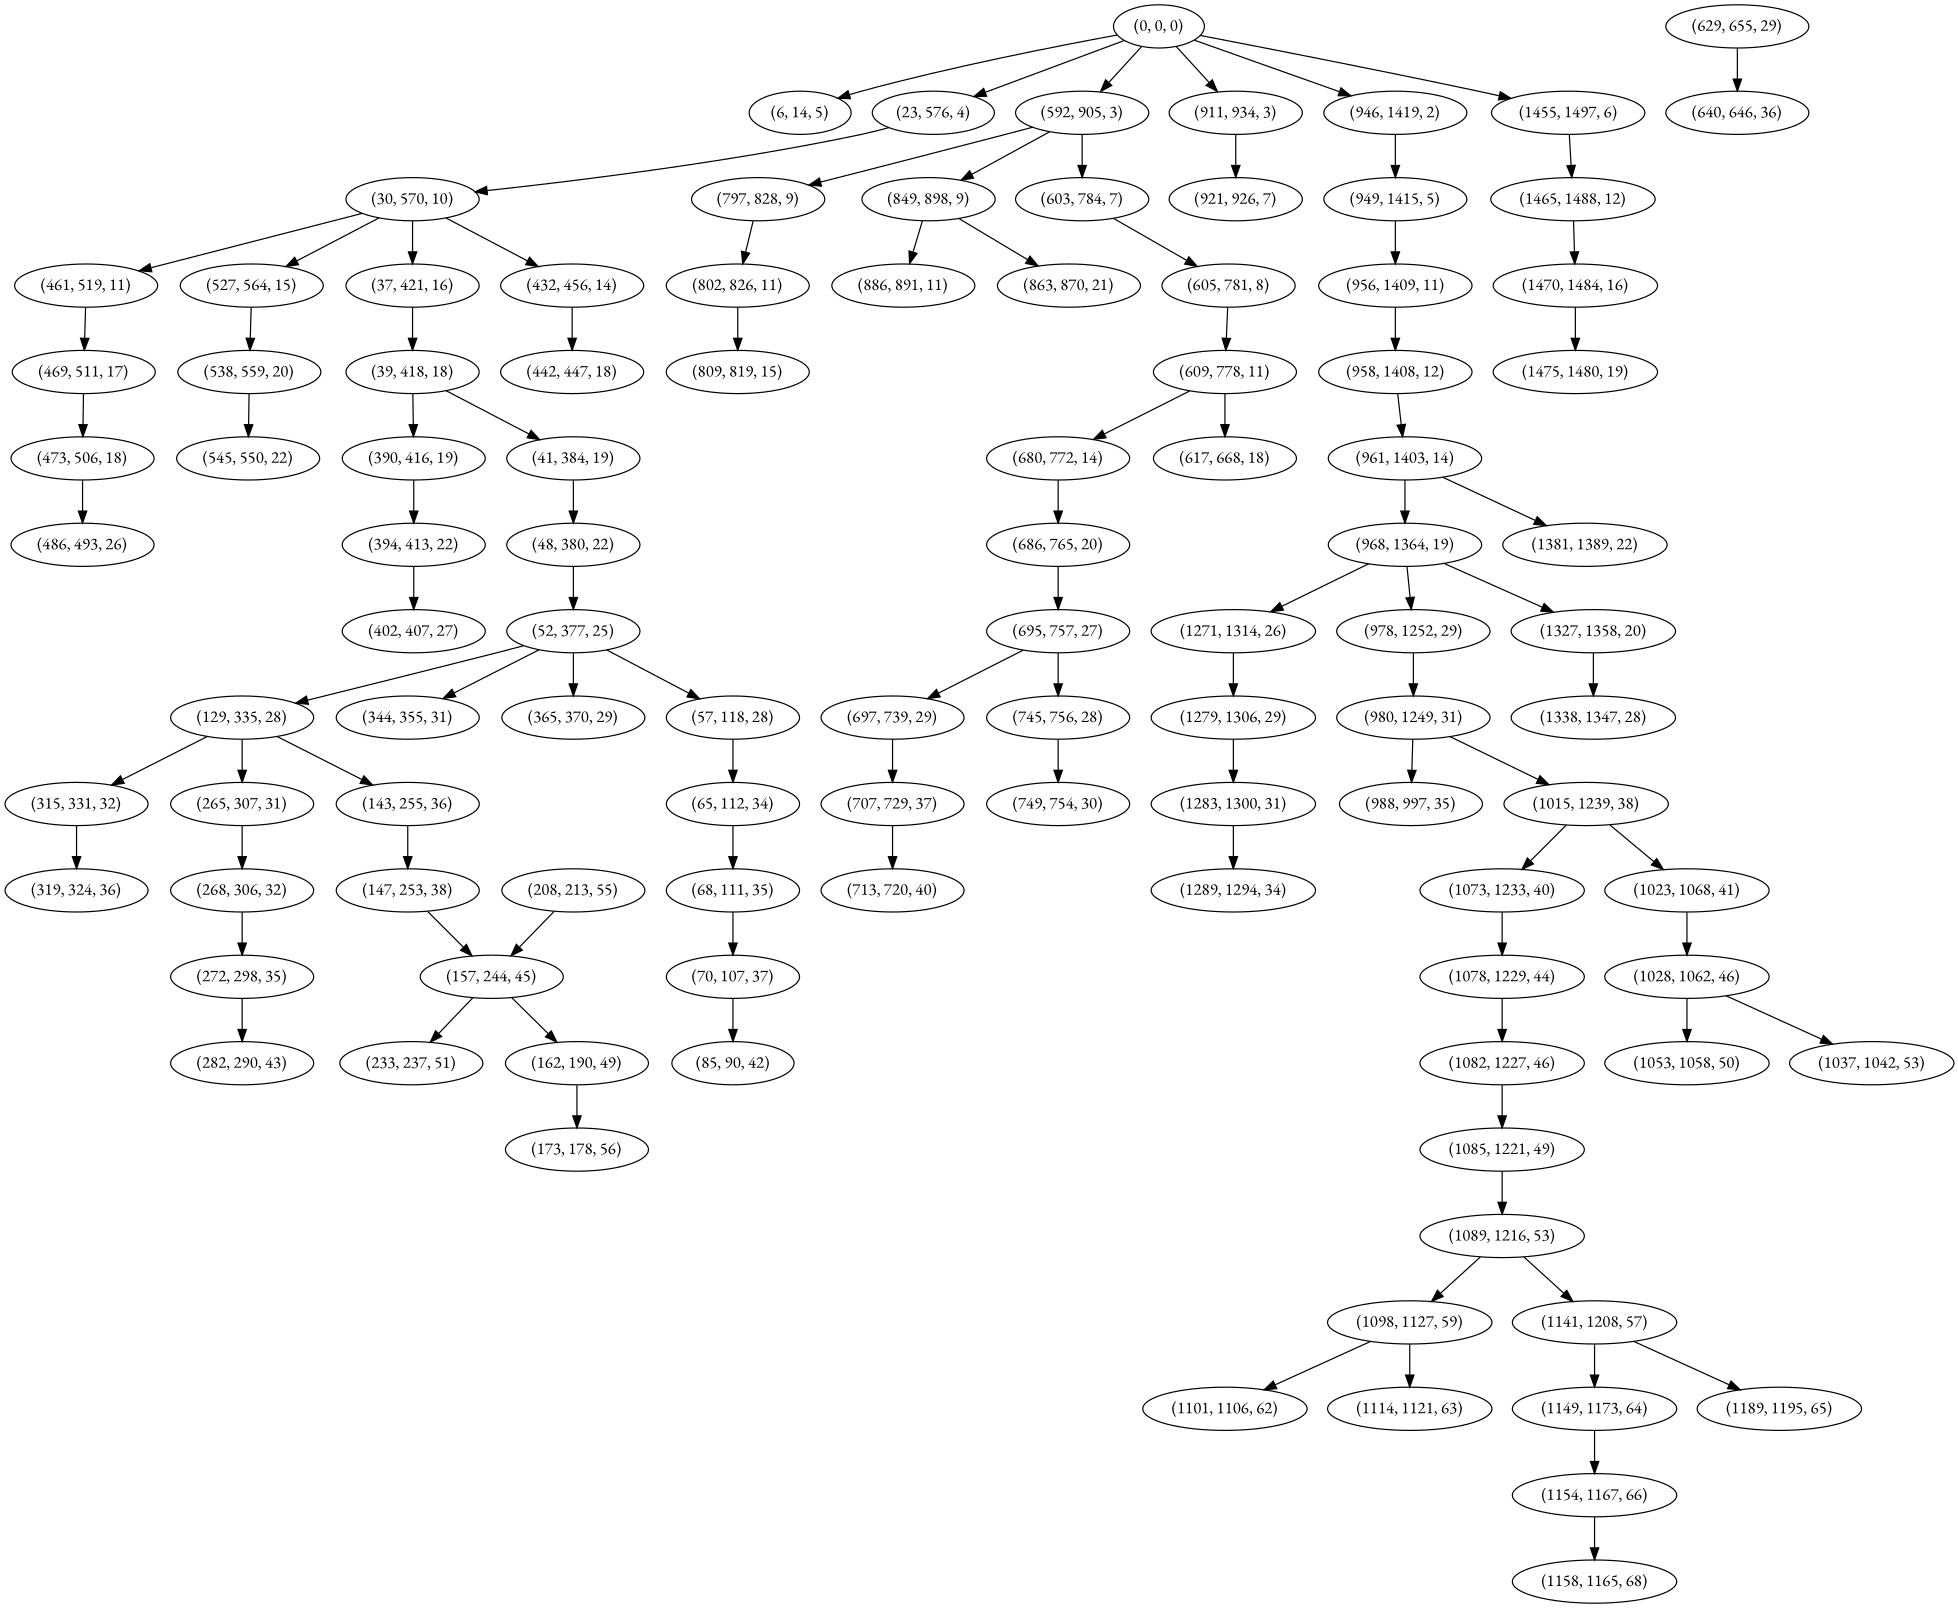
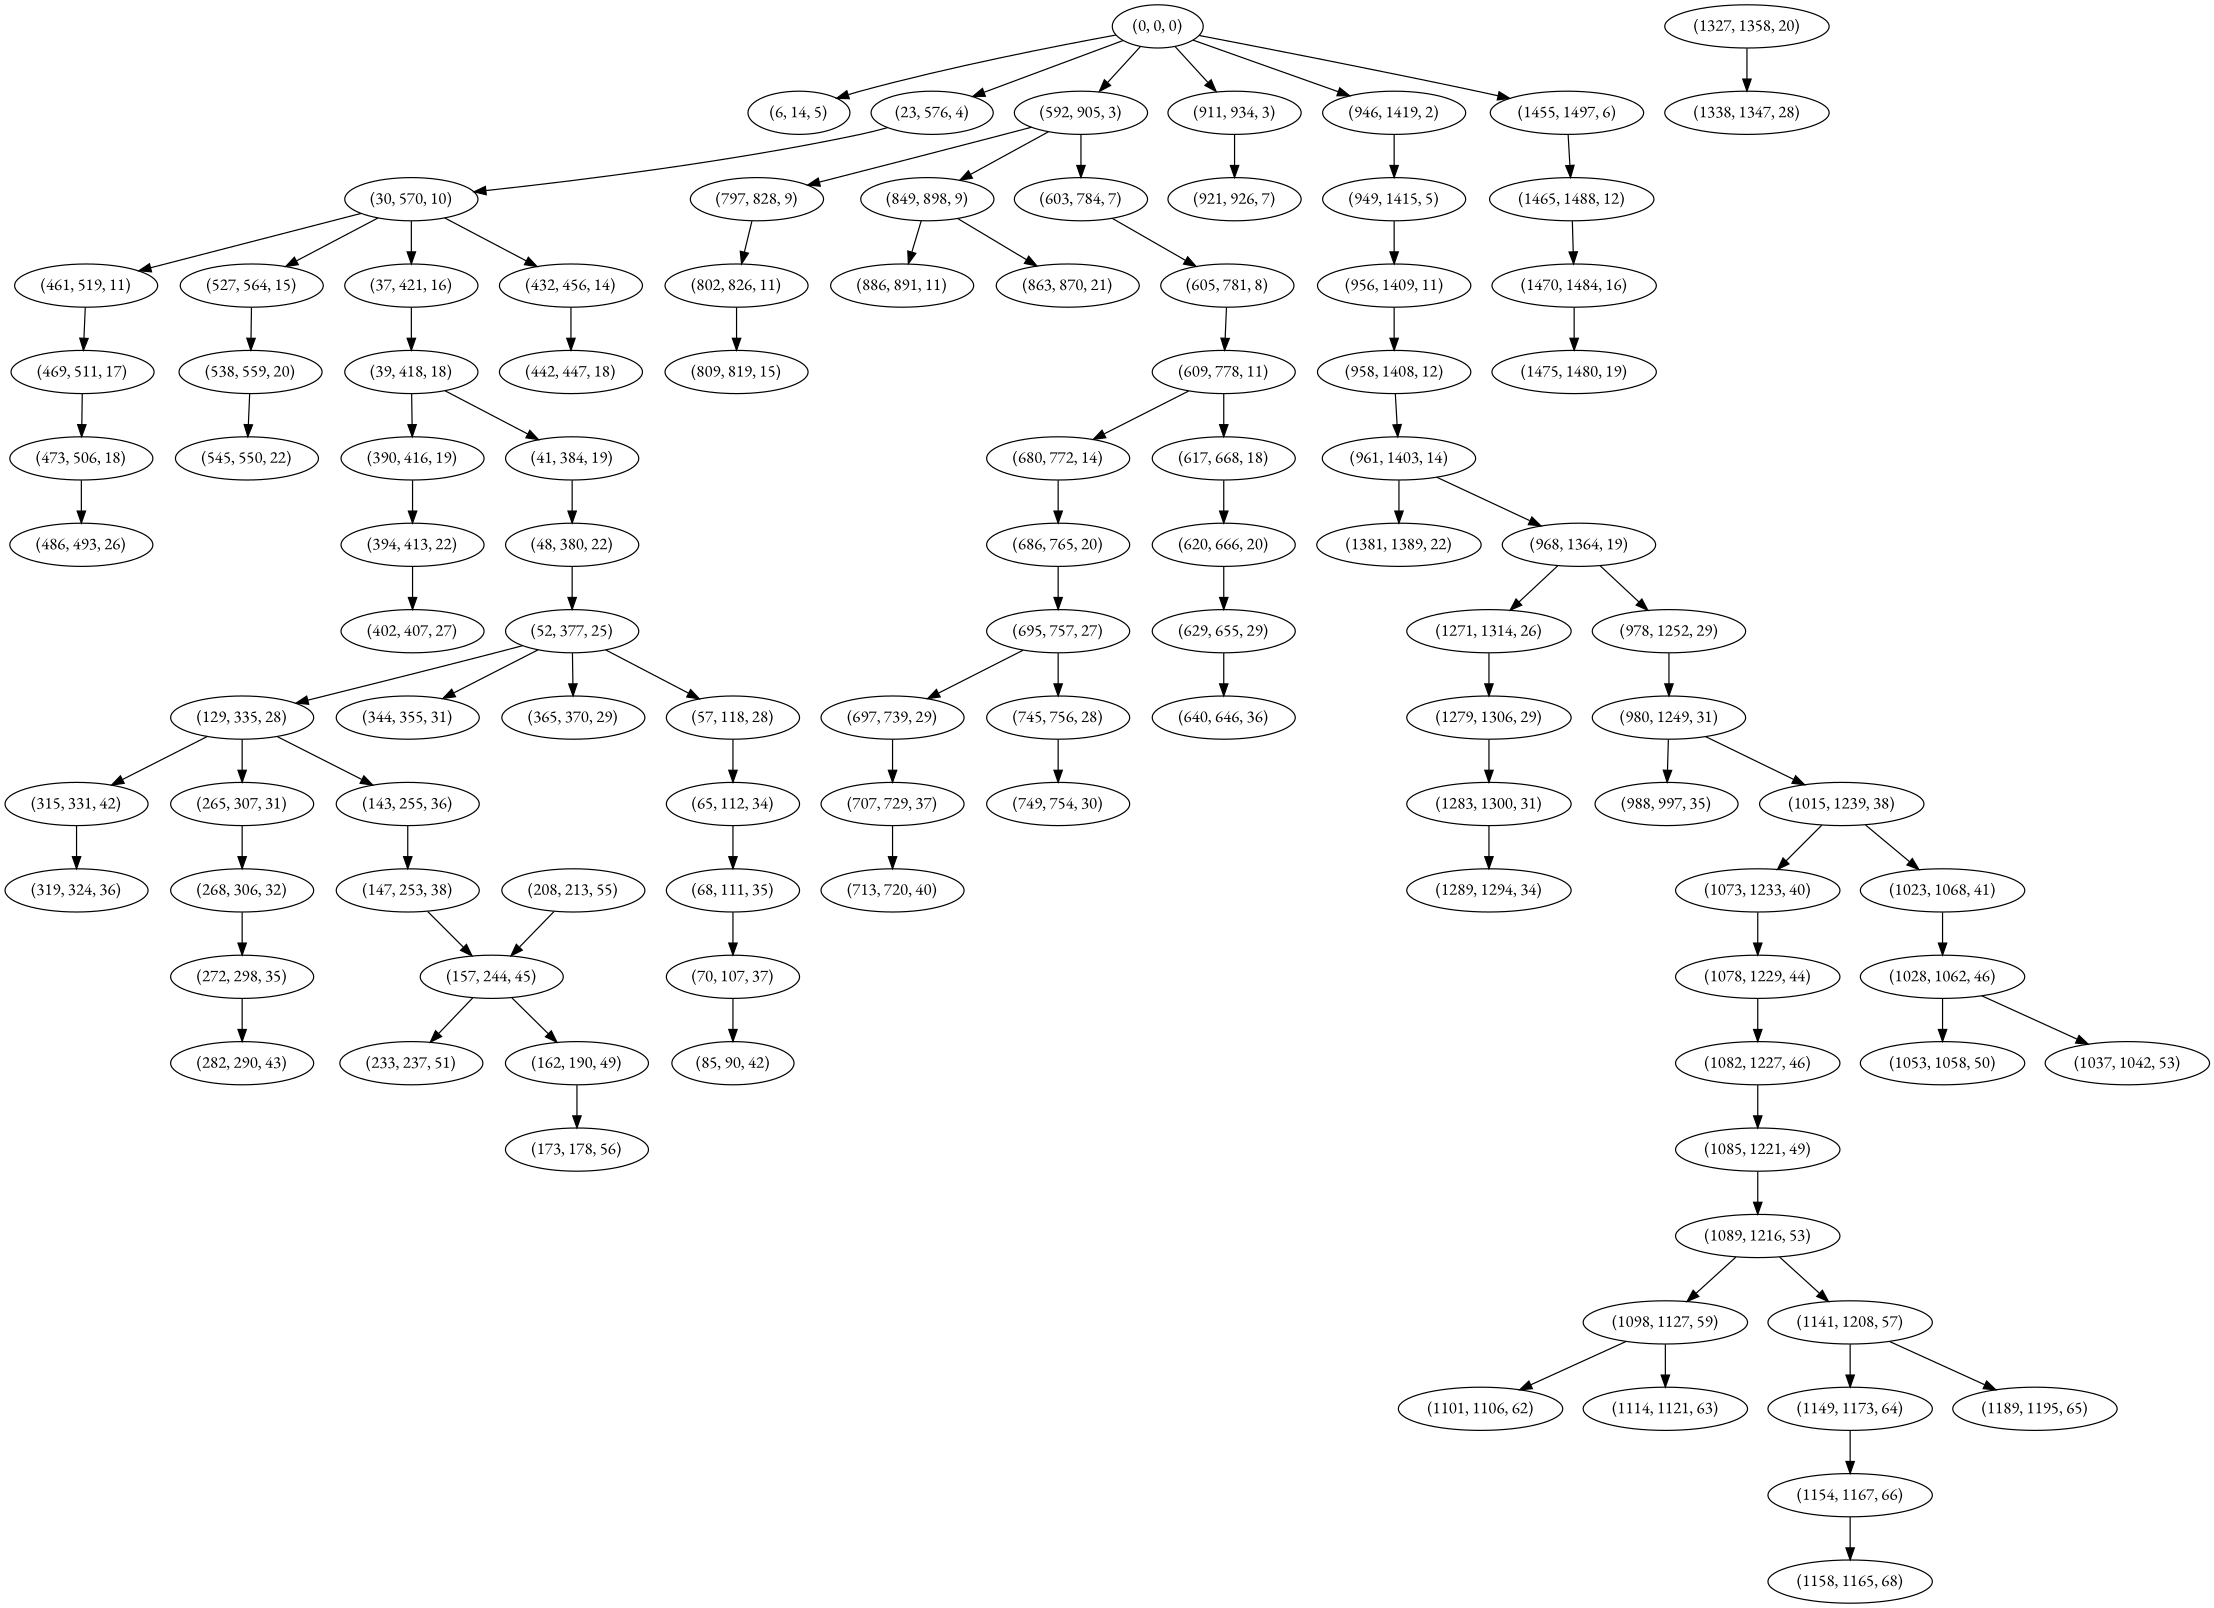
none -> (1224, 545)
(1493, 585) -> none
(77, 804) -> (77, 804)
